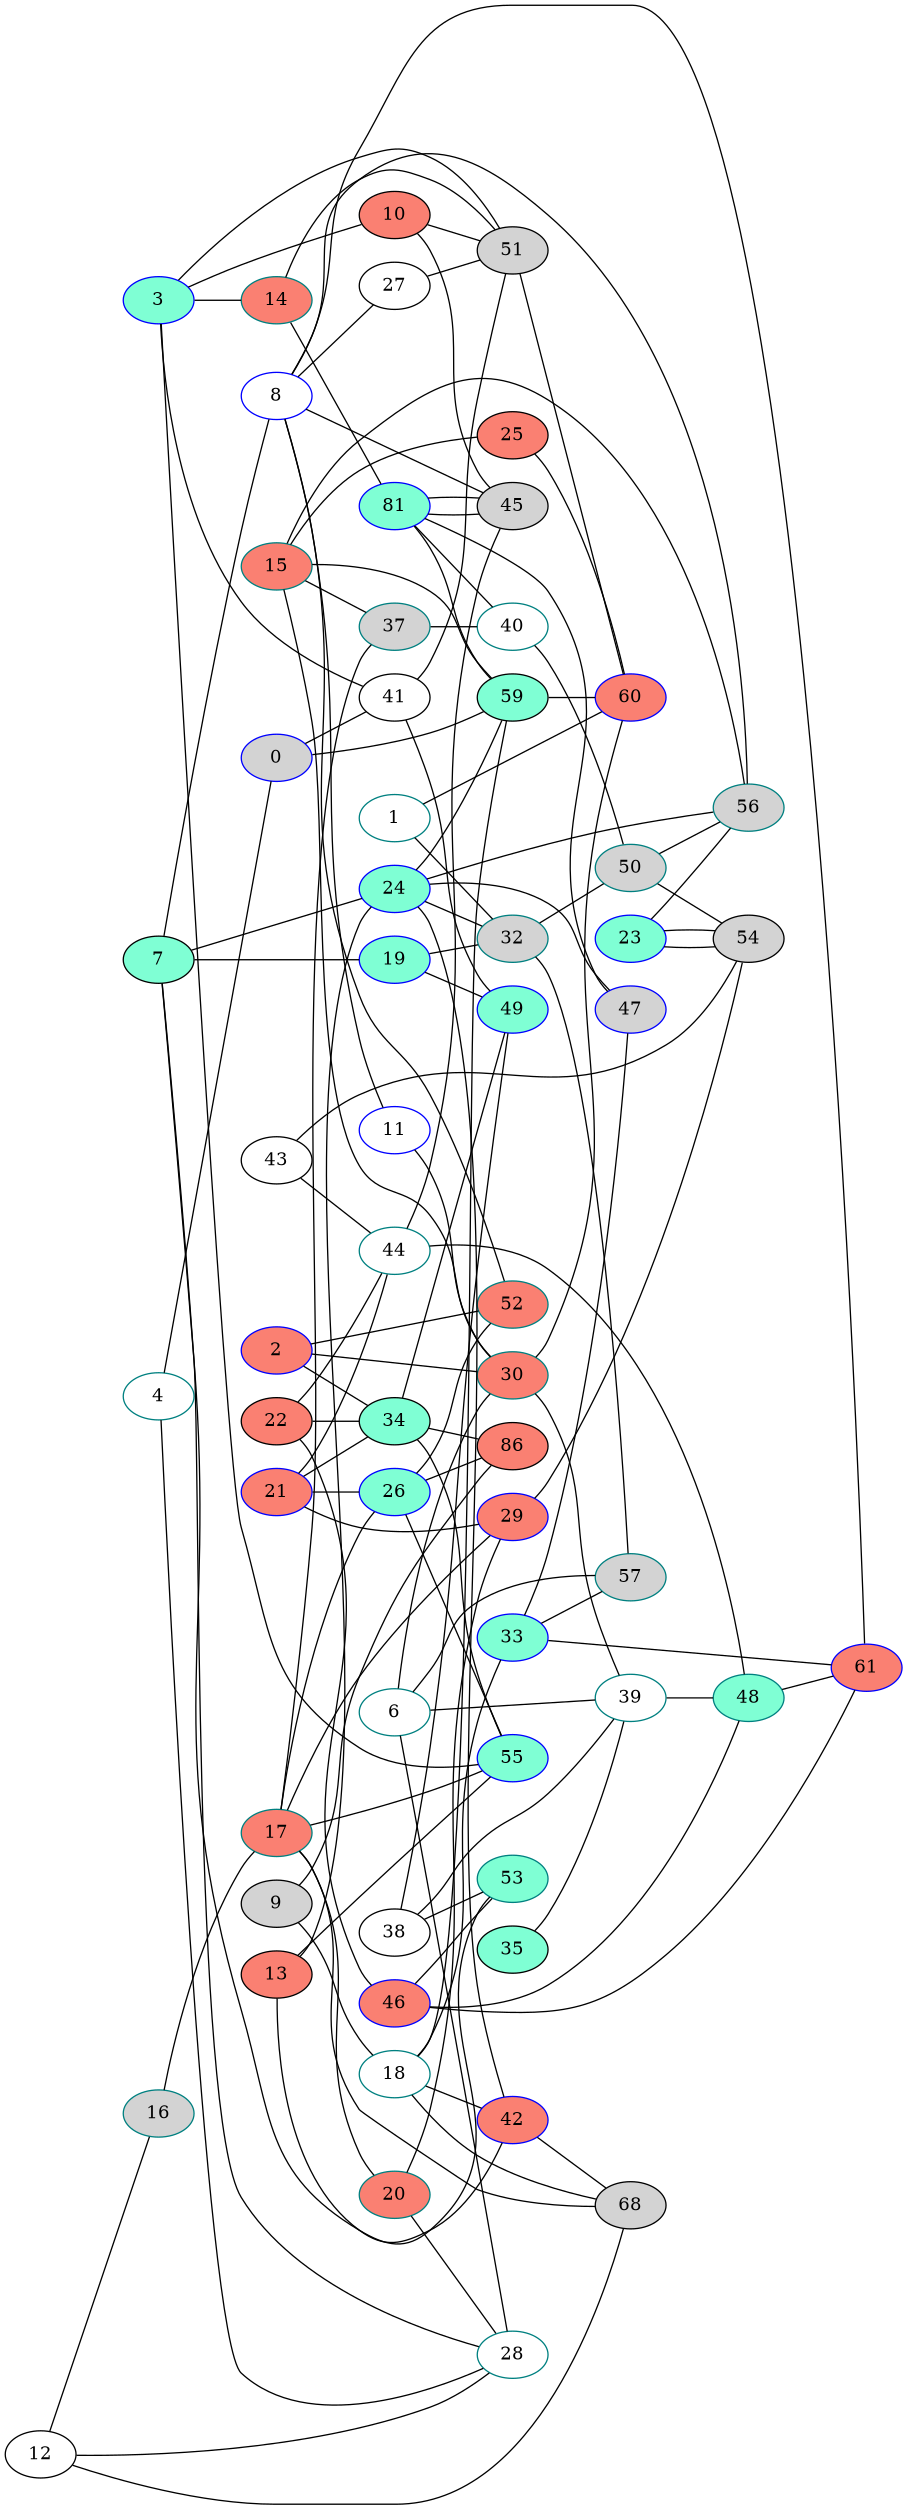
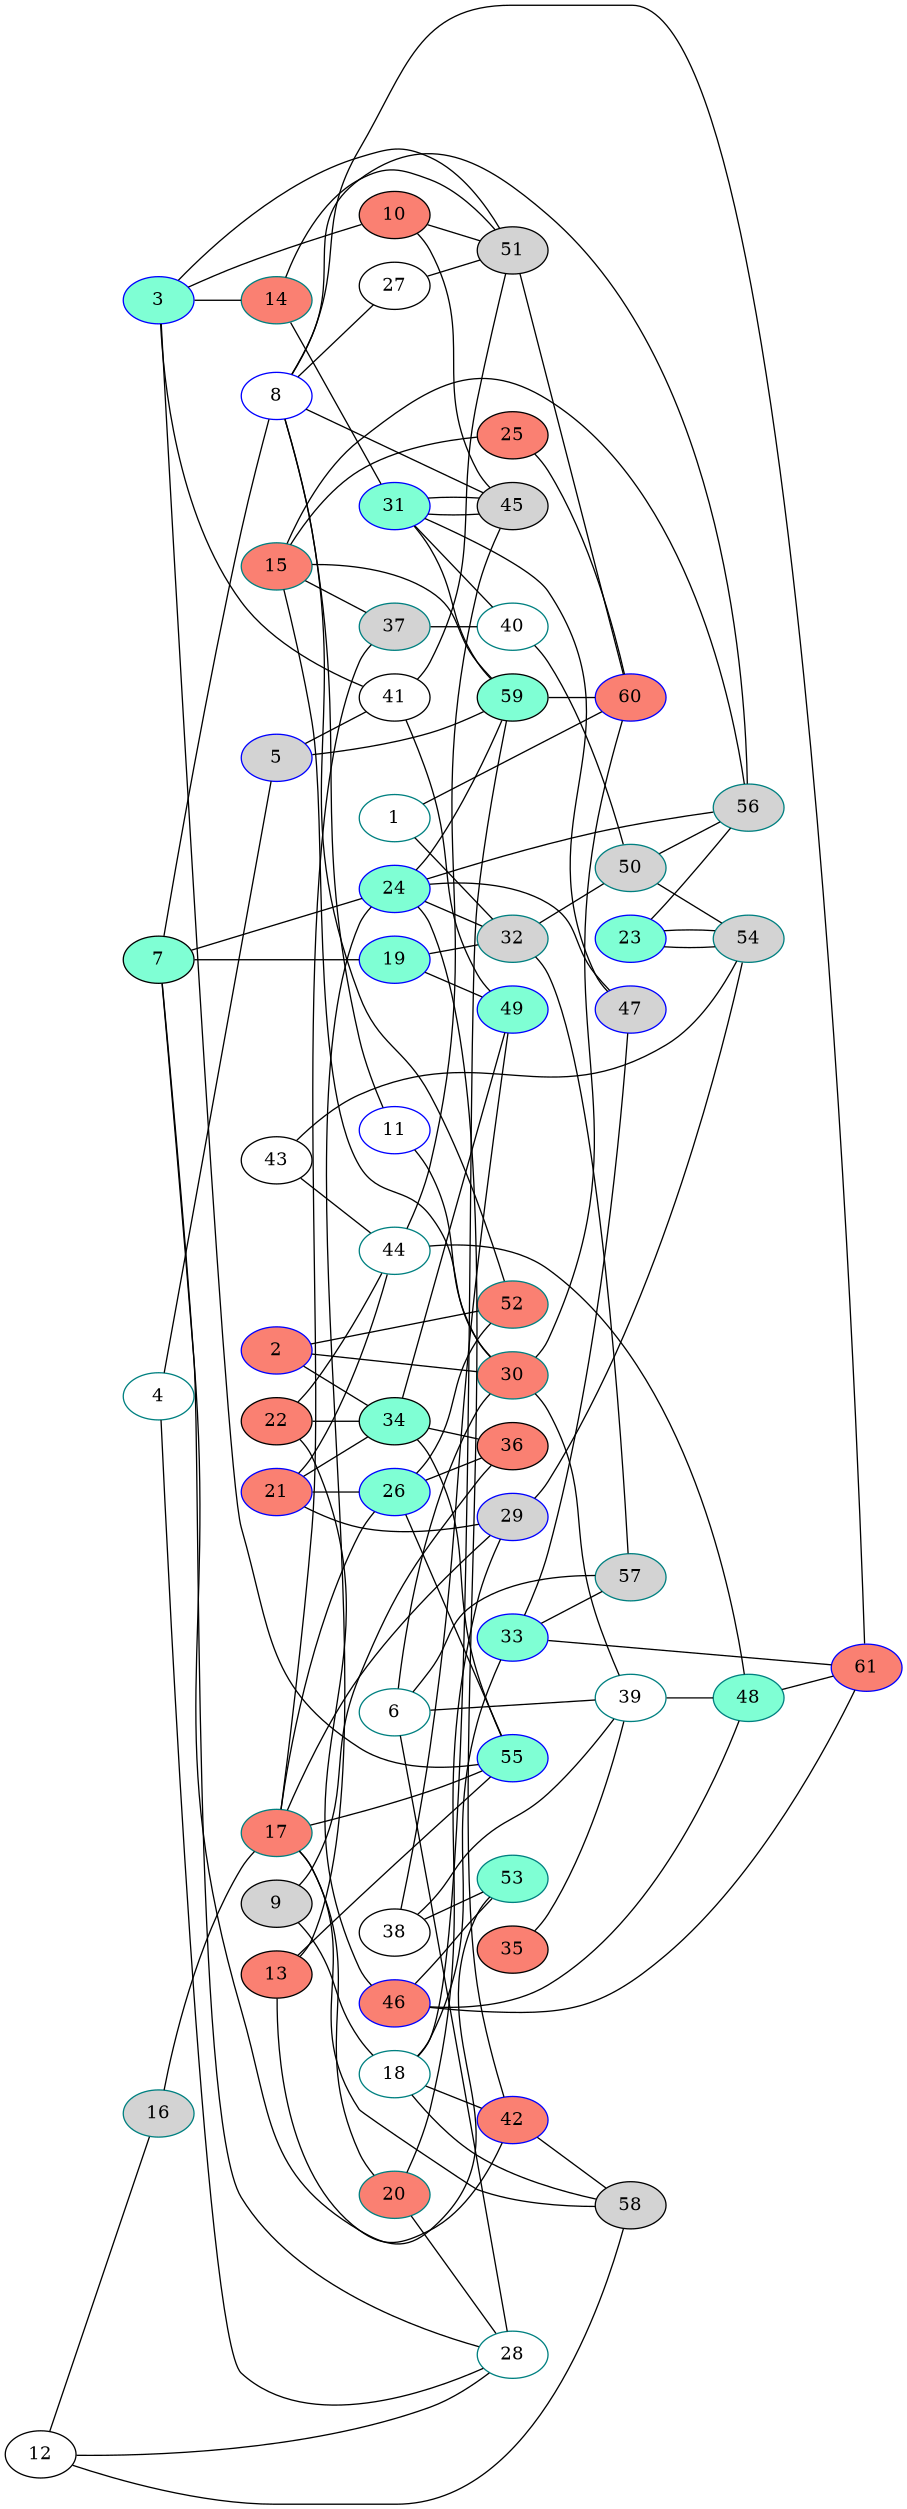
(395, 506) -> (395, 506)
(277, 758) -> (277, 758)
(749, 939) -> (749, 939)
(513, 1446) -> (513, 1446)
(513, 1517) -> (513, 1517)
(513, 1950) -> (513, 1950)
(631, 2205) -> (631, 2205)
